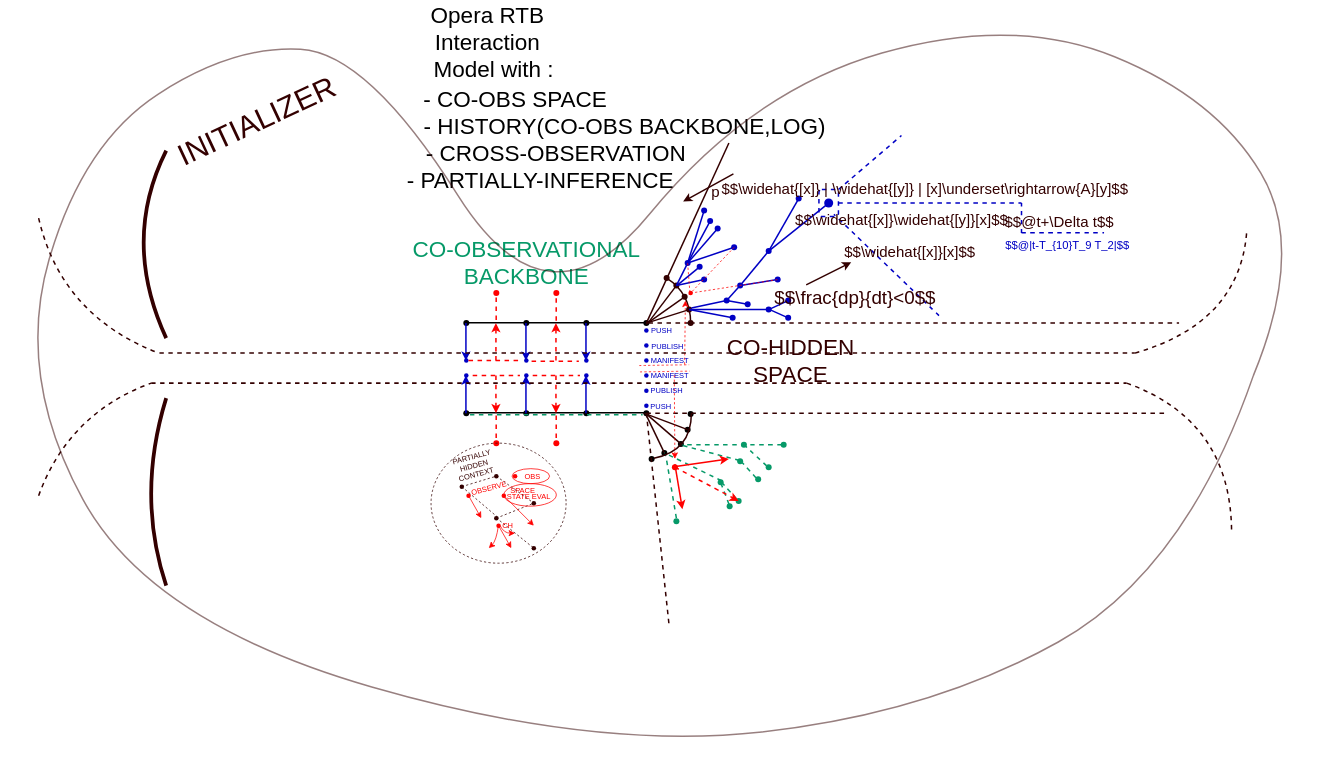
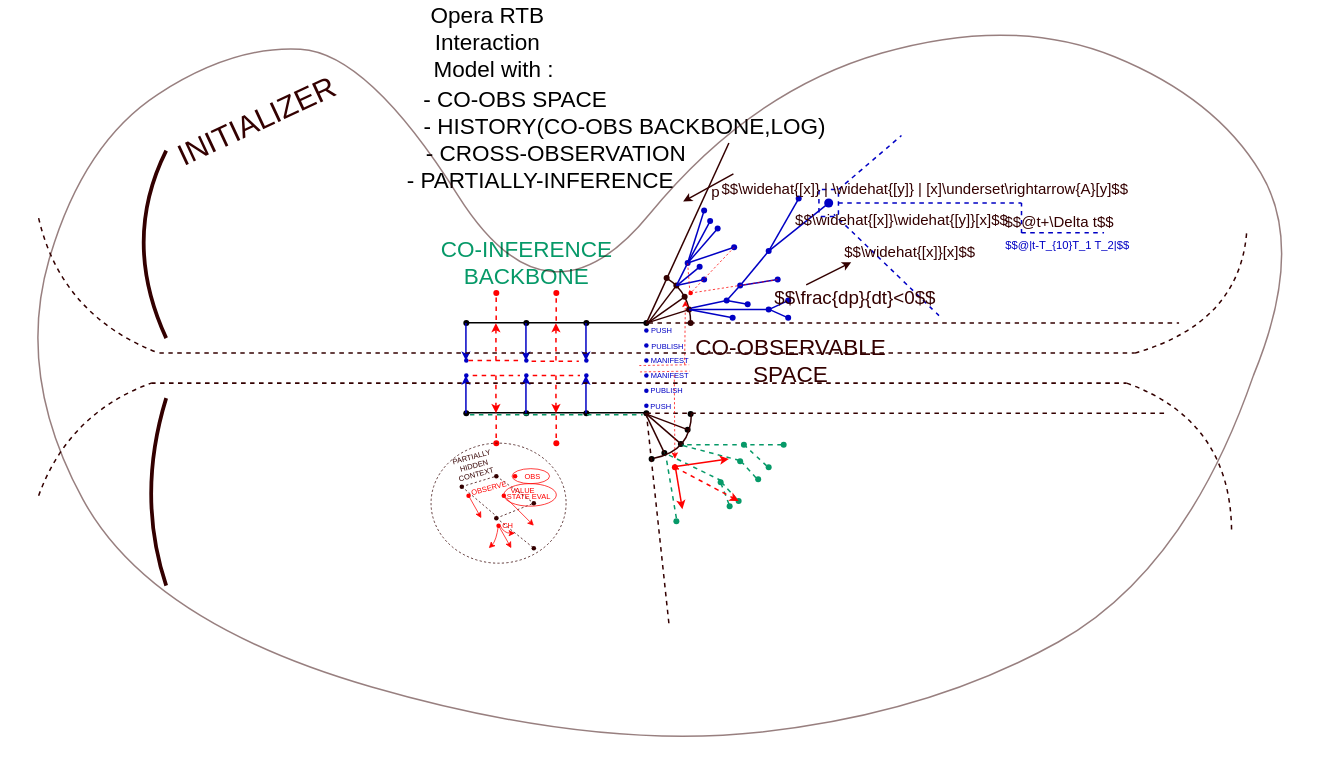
(1067, 243) -> (1067, 243)
(527, 263) -> (527, 263)
(791, 360) -> (791, 360)
(523, 490) -> (523, 490)
